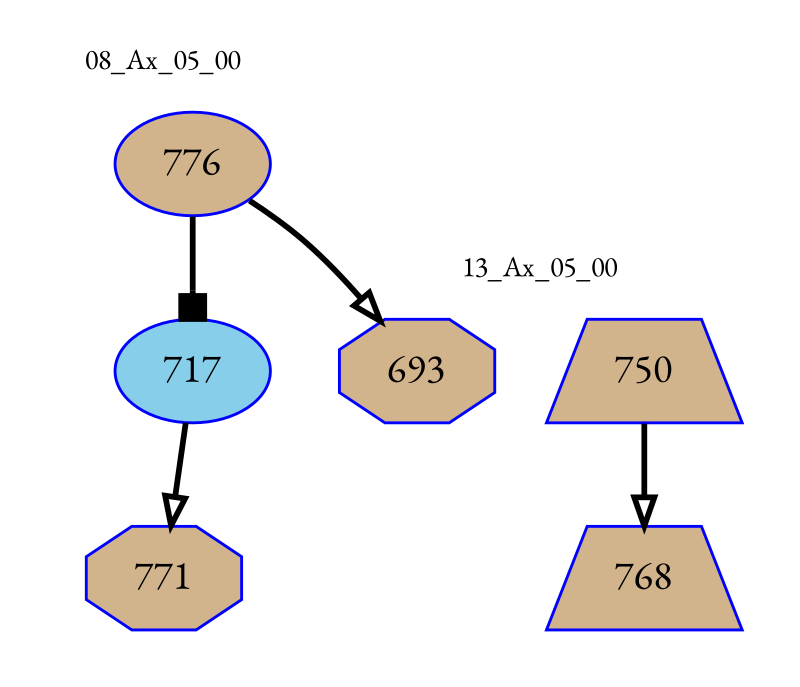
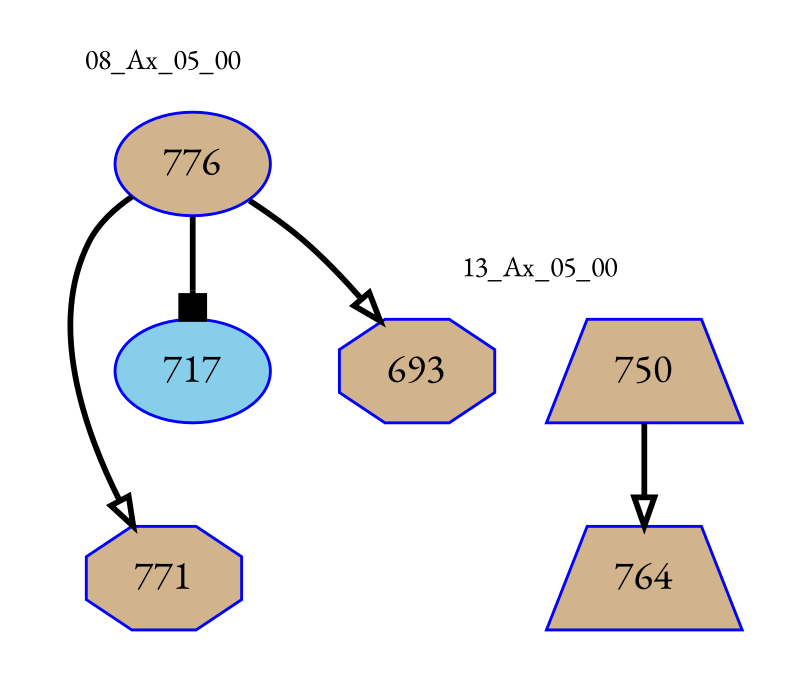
(180, 460) -> (71, 342)
(644, 578) -> (644, 578)
